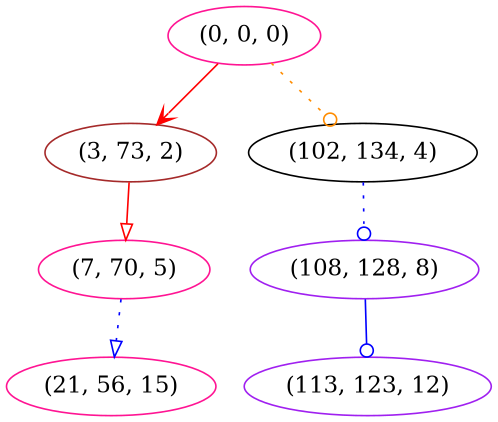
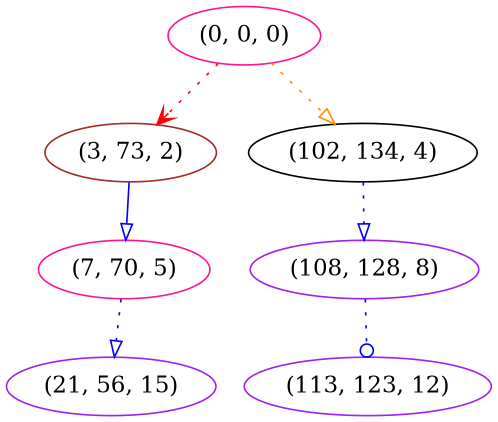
(193, 88) -> (193, 88)
(298, 89) -> (298, 89)
(128, 203) -> (128, 203)
(364, 203) -> (364, 203)
(366, 322) -> (366, 322)
(111, 386) -> (111, 386)
